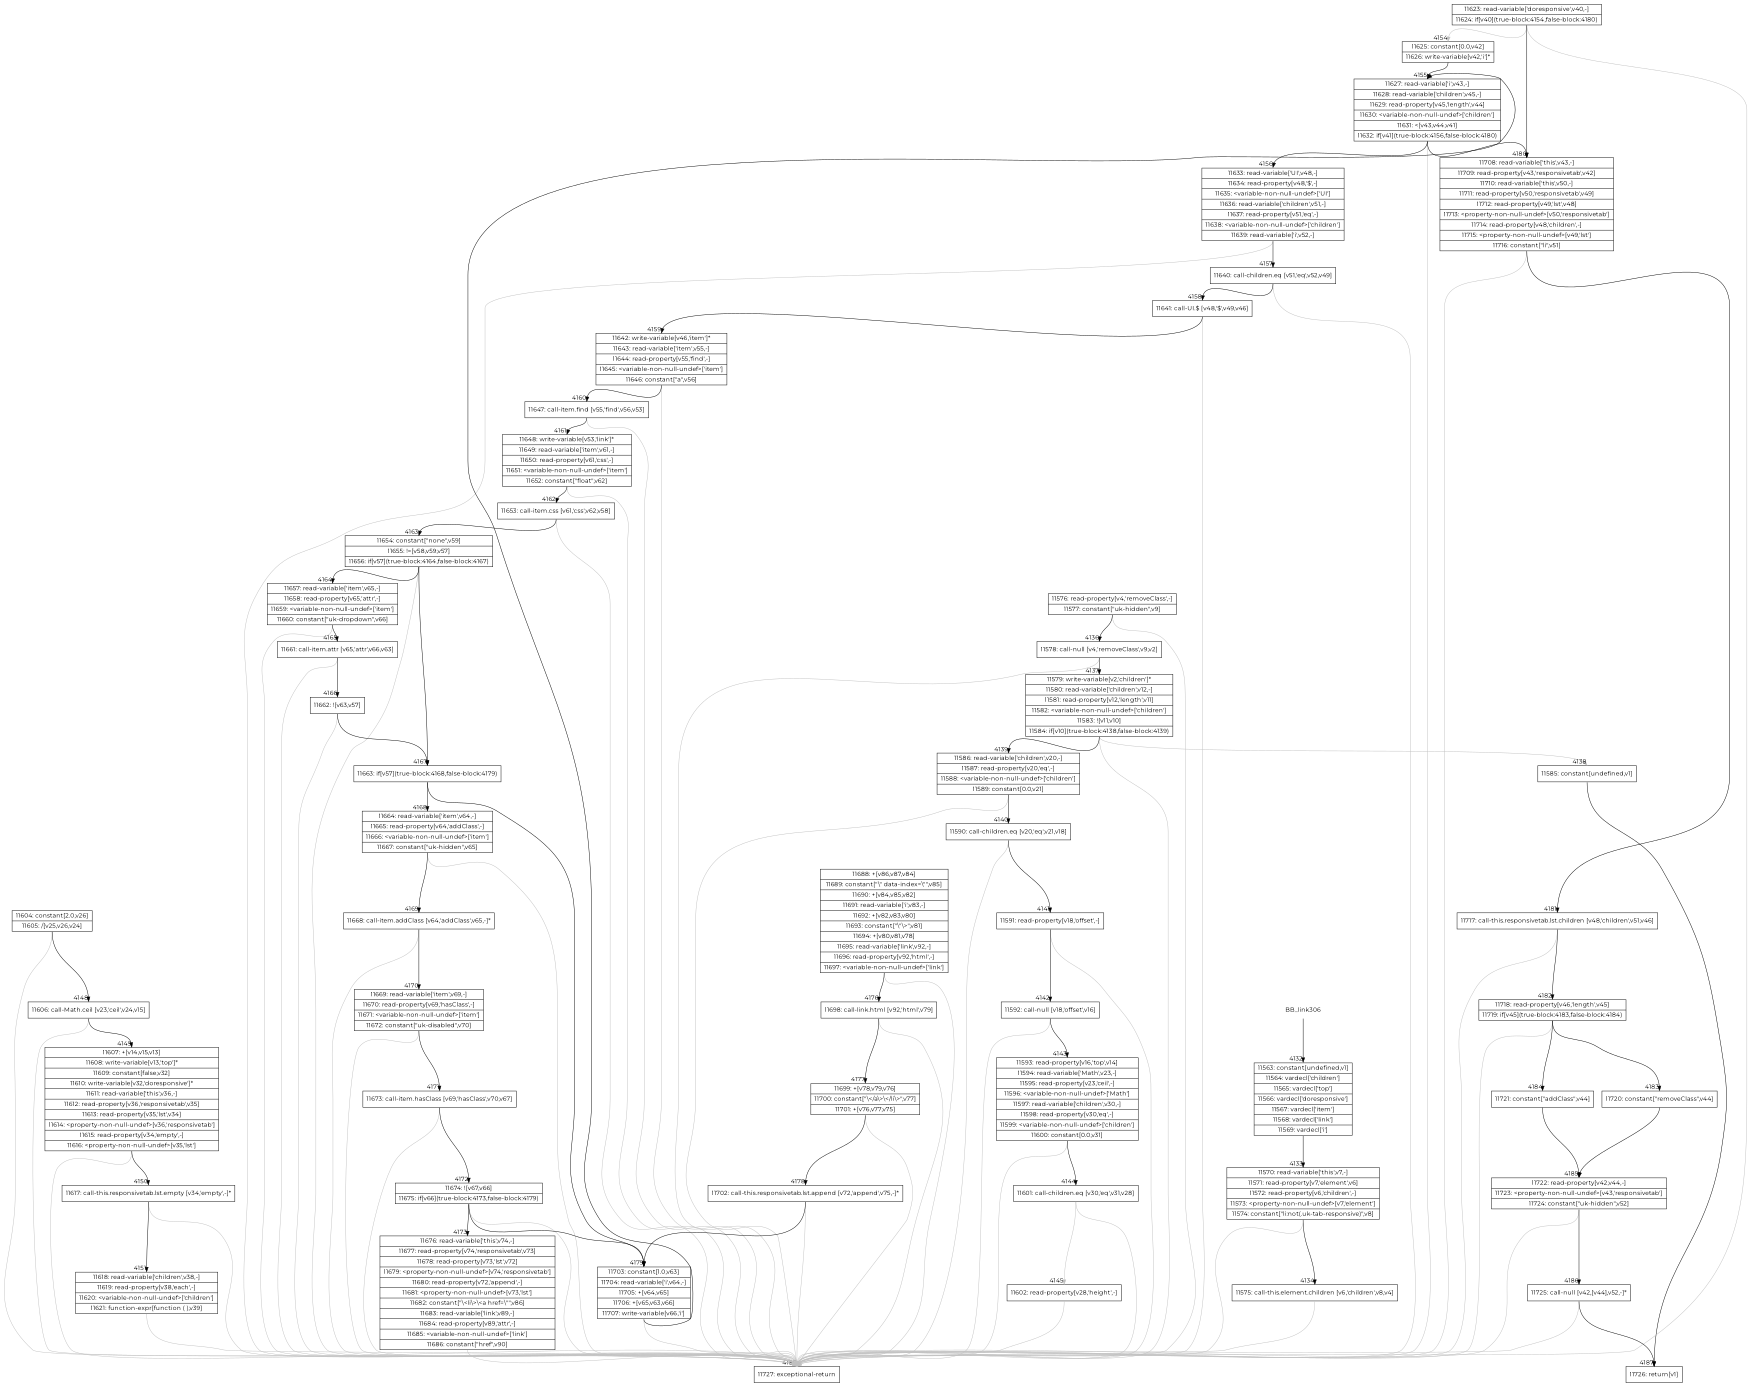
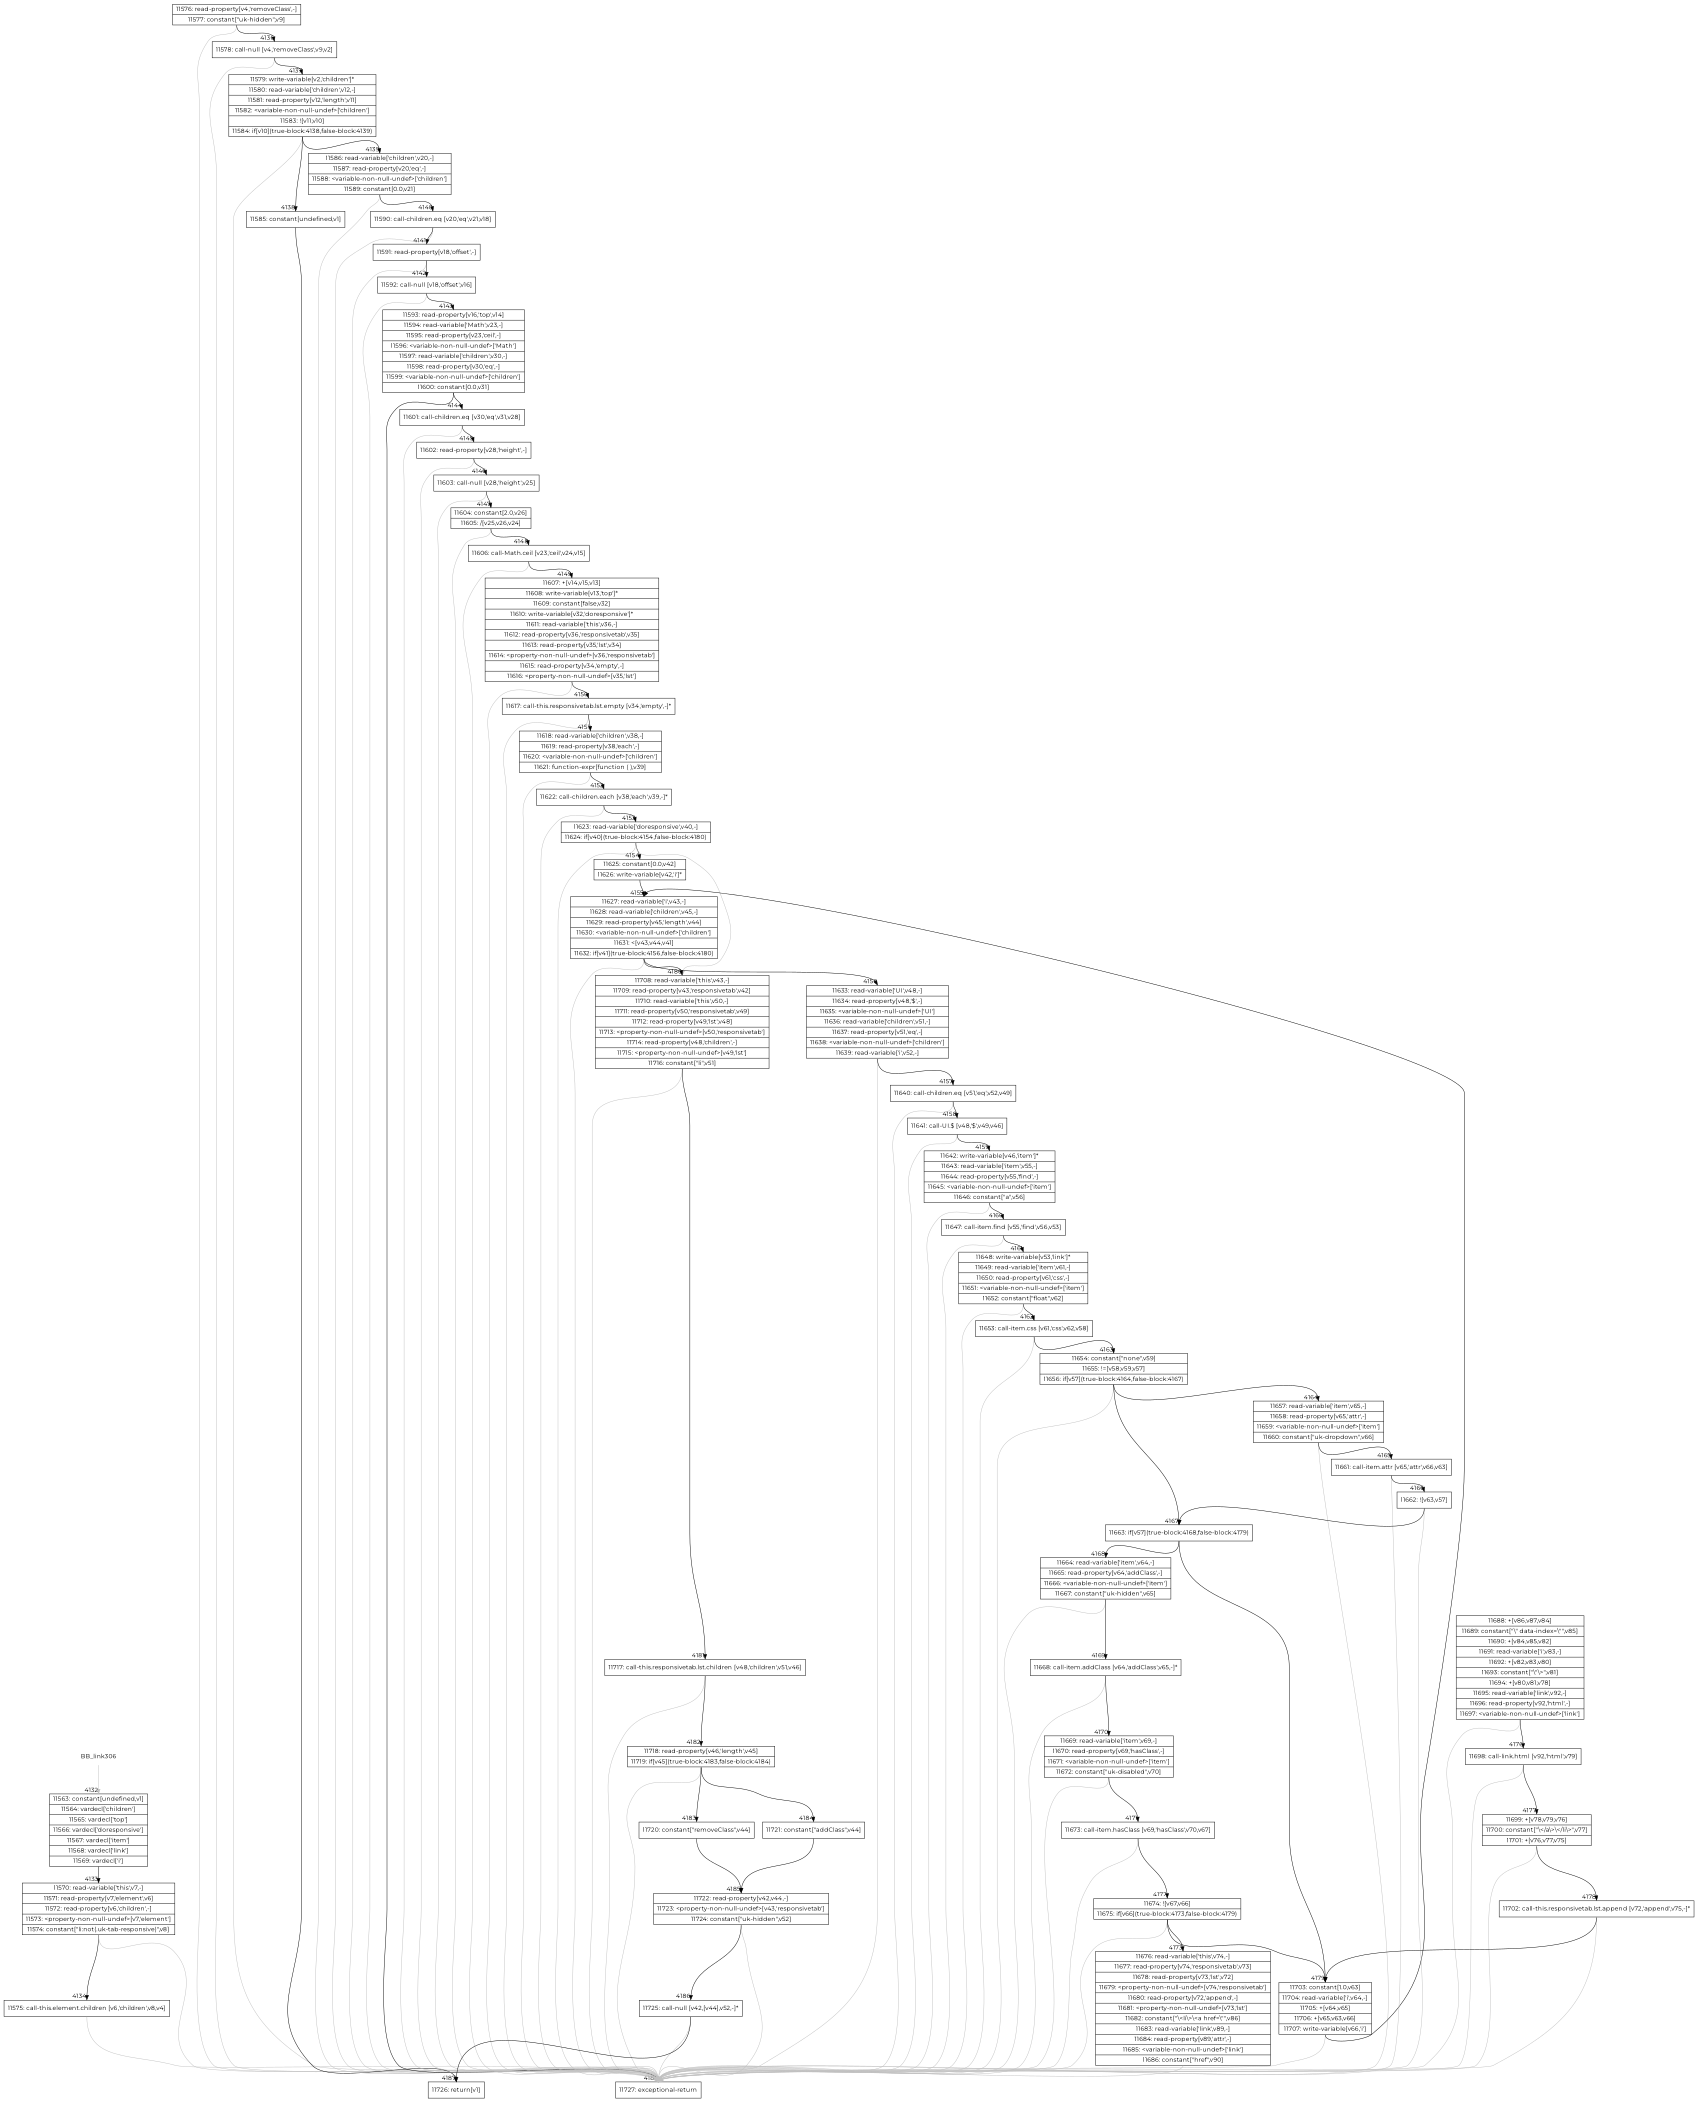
(1490, 34) -> (637, 849)
(1527, 89) -> (718, 889)
none -> (486, 483)
(1341, 751) -> (299, 172)
none -> (604, 797)
(1303, 1038) -> (99, 1777)
(1071, 1241) -> (466, 433)
(996, 1317) -> (387, 1334)
